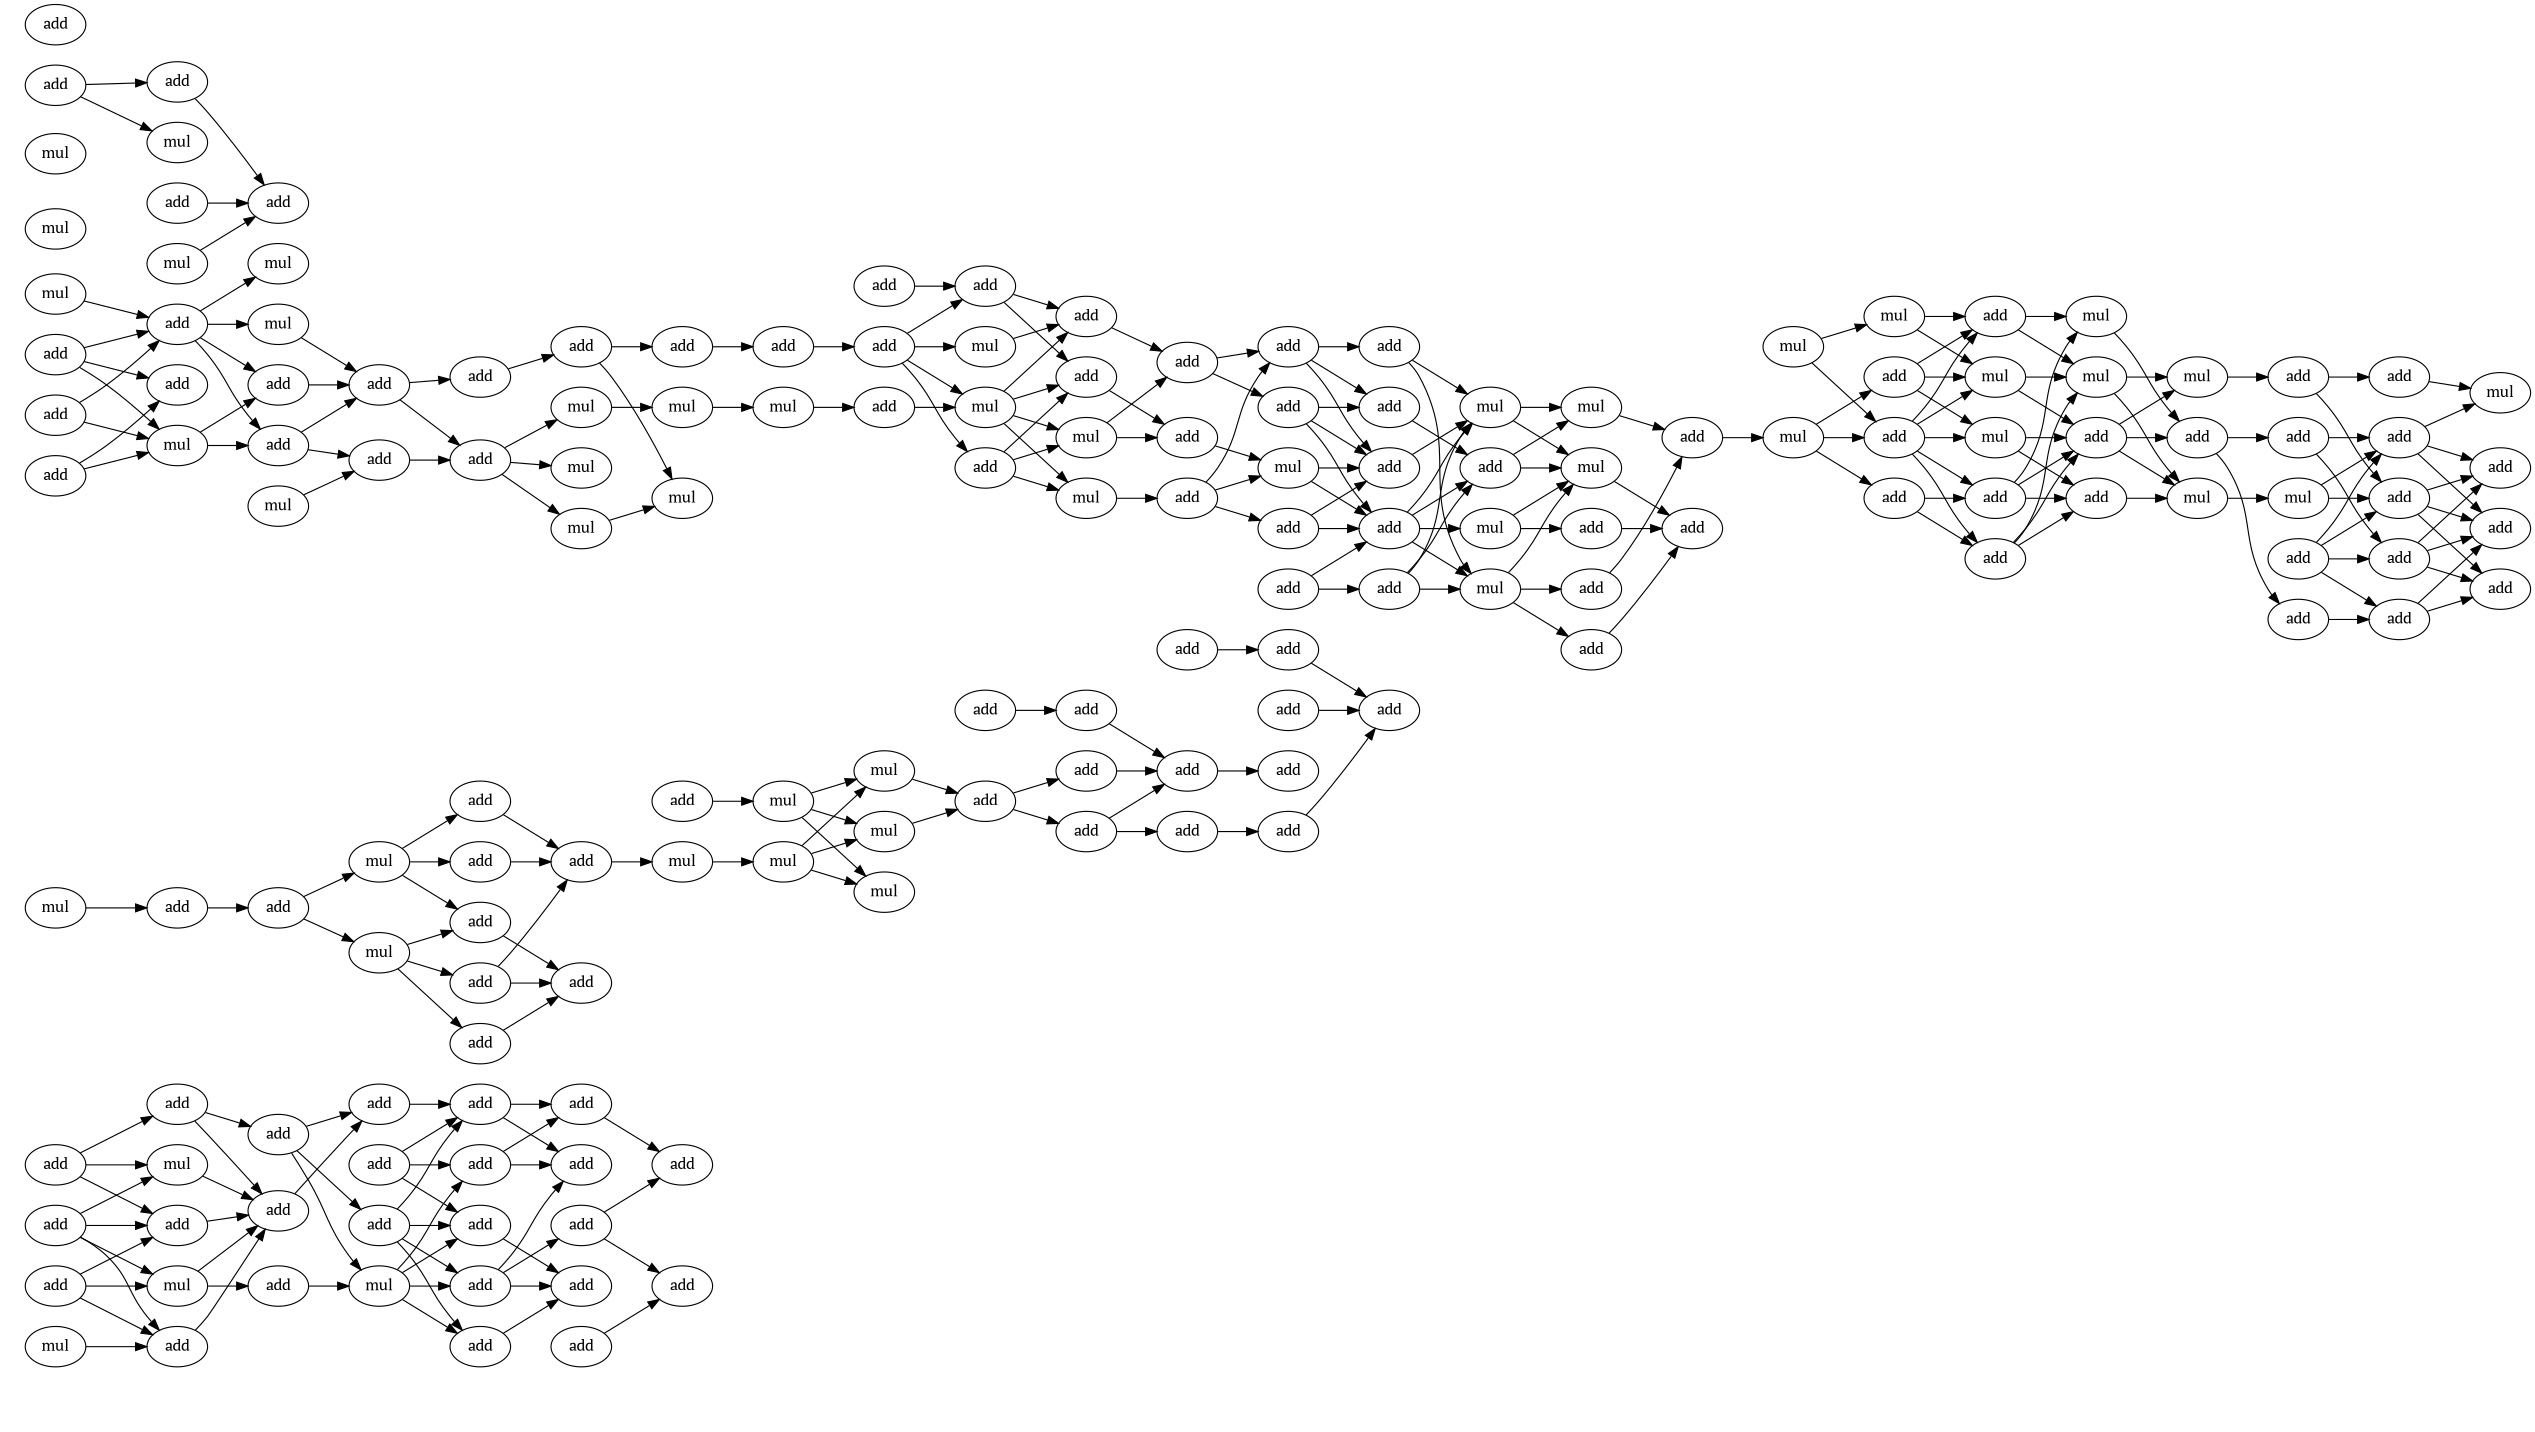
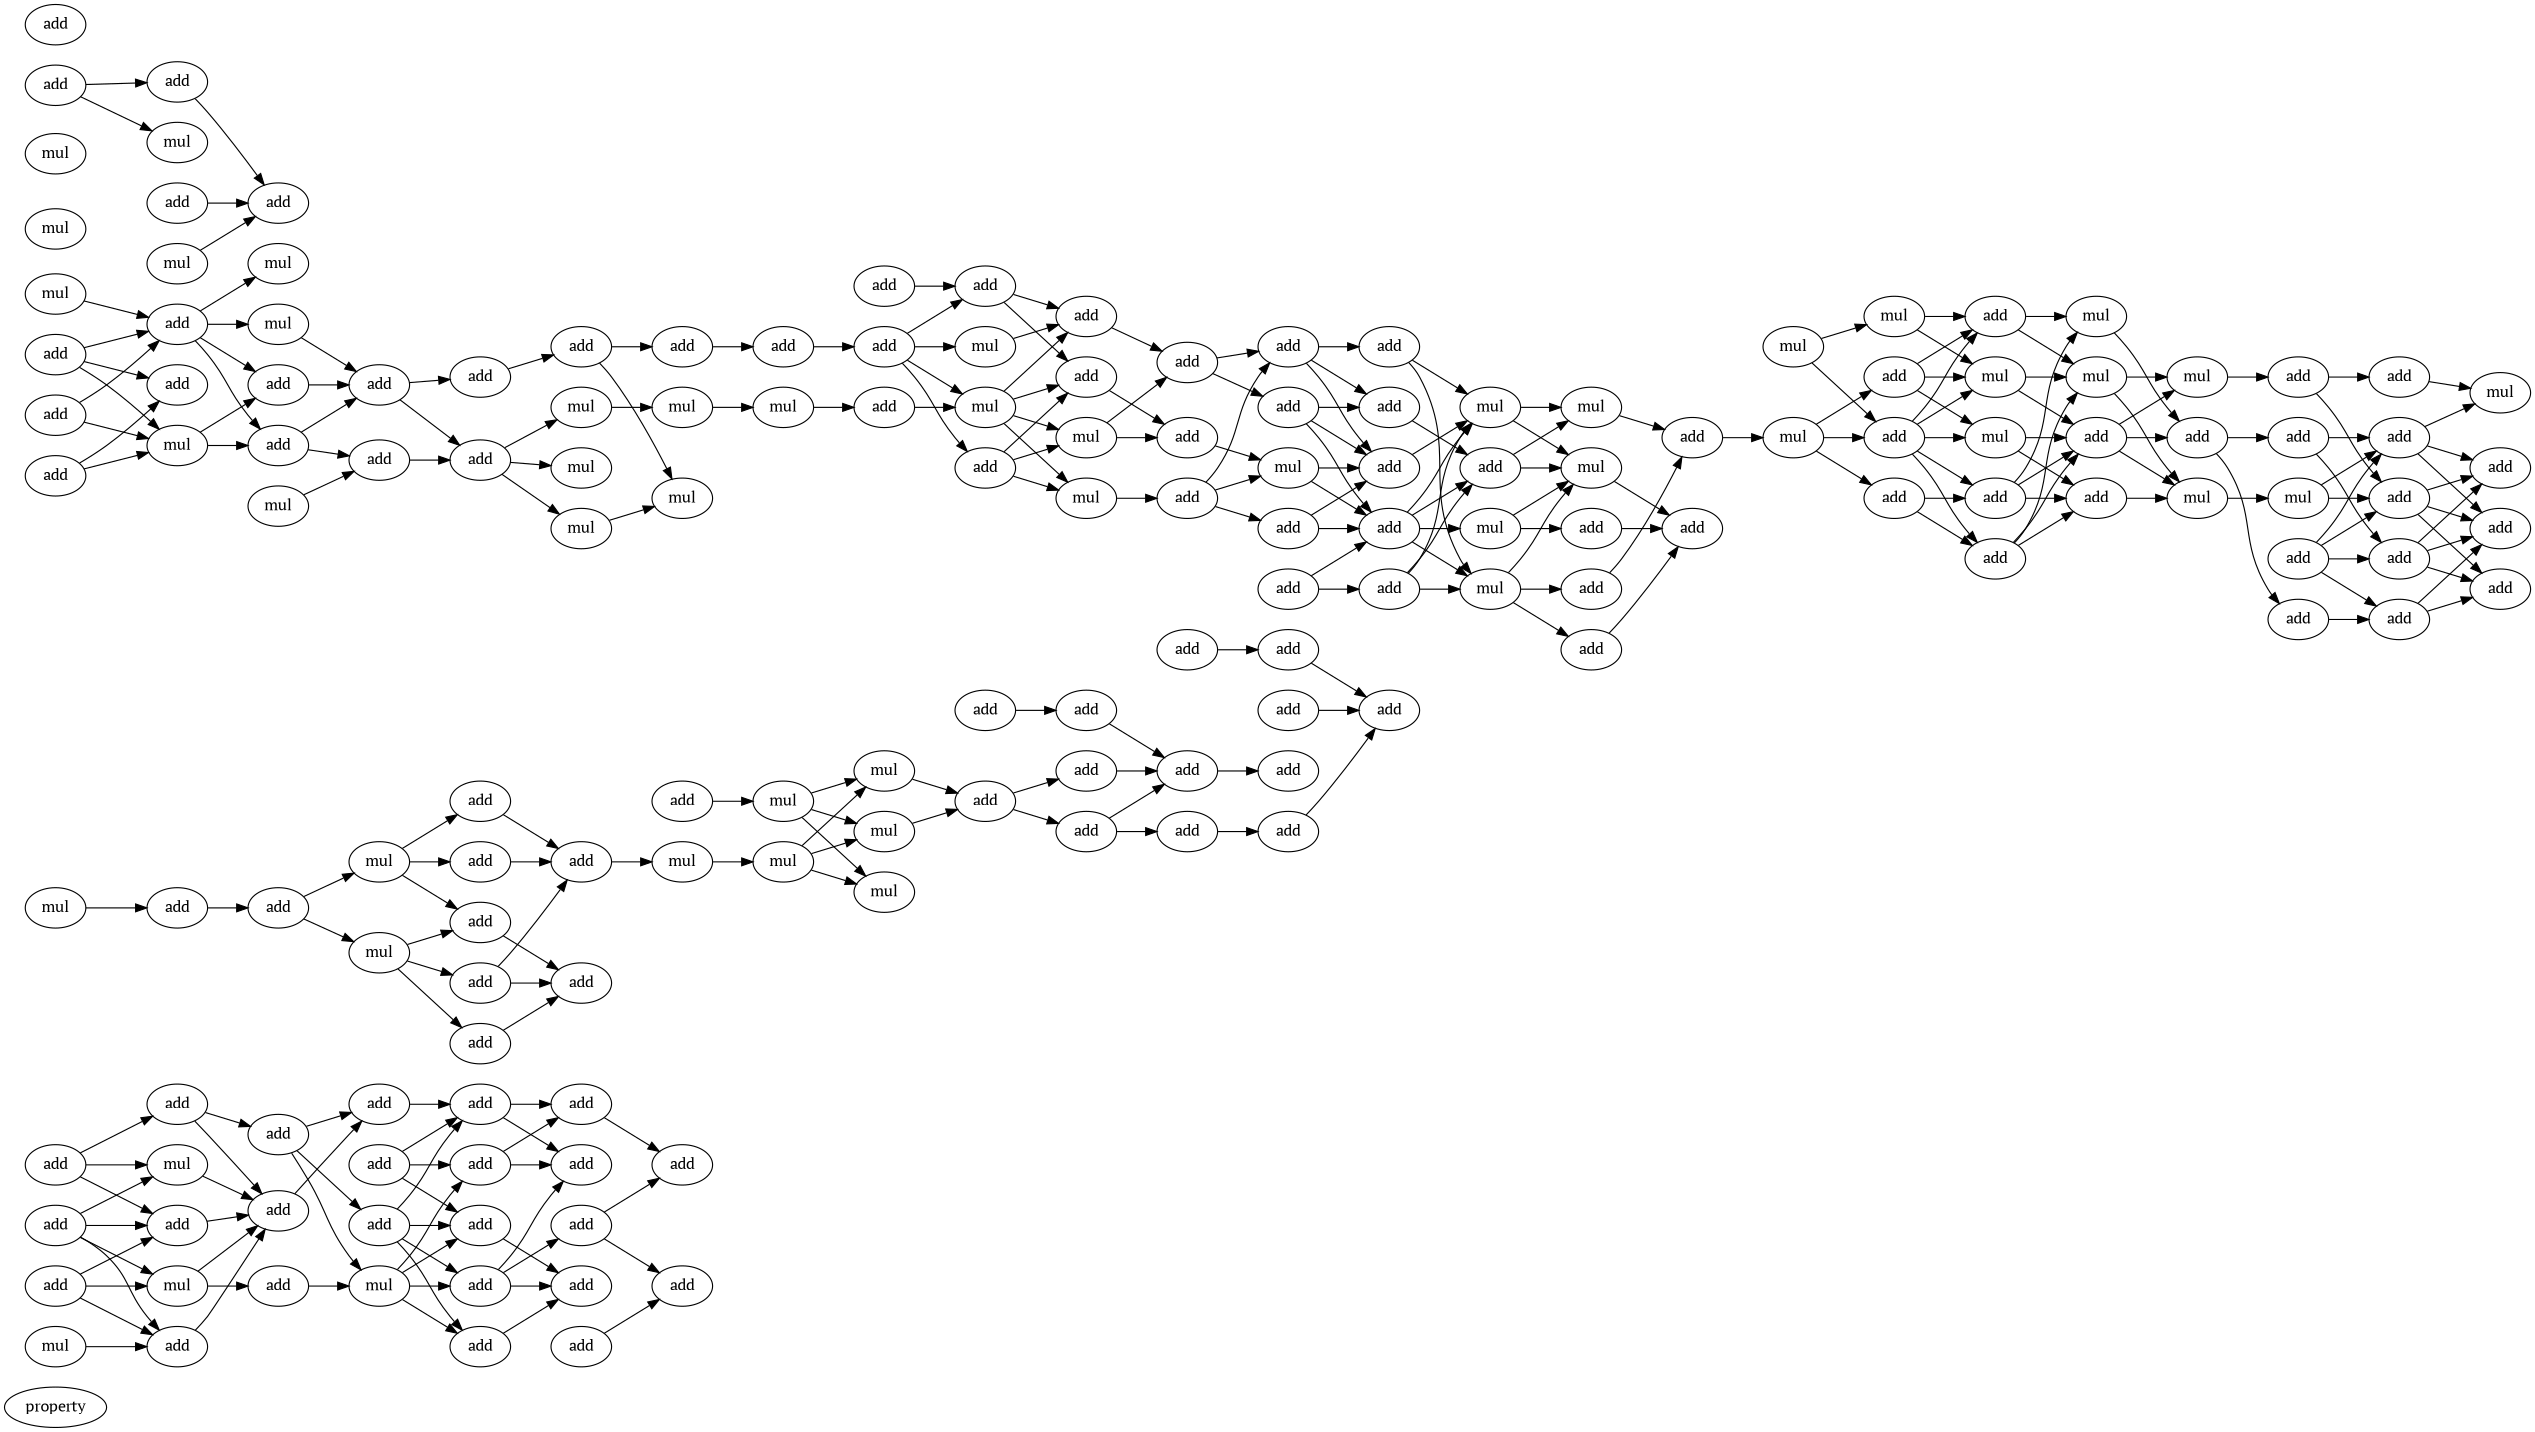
none -> (56, 1407)
